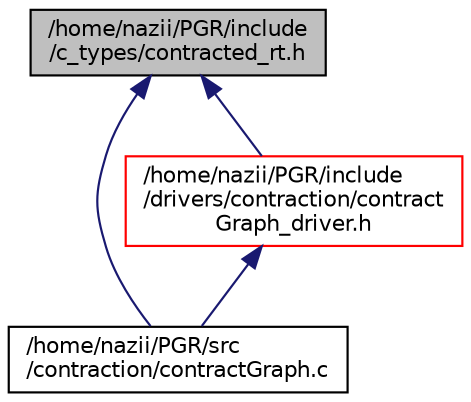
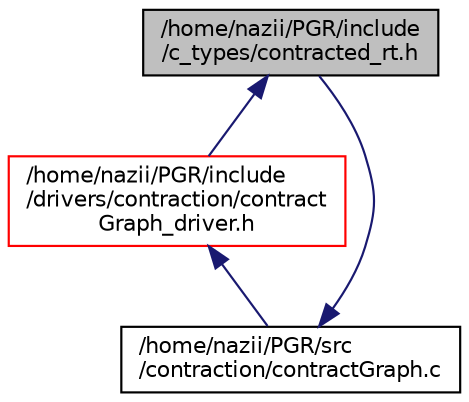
(98, 212) -> (373, 190)
